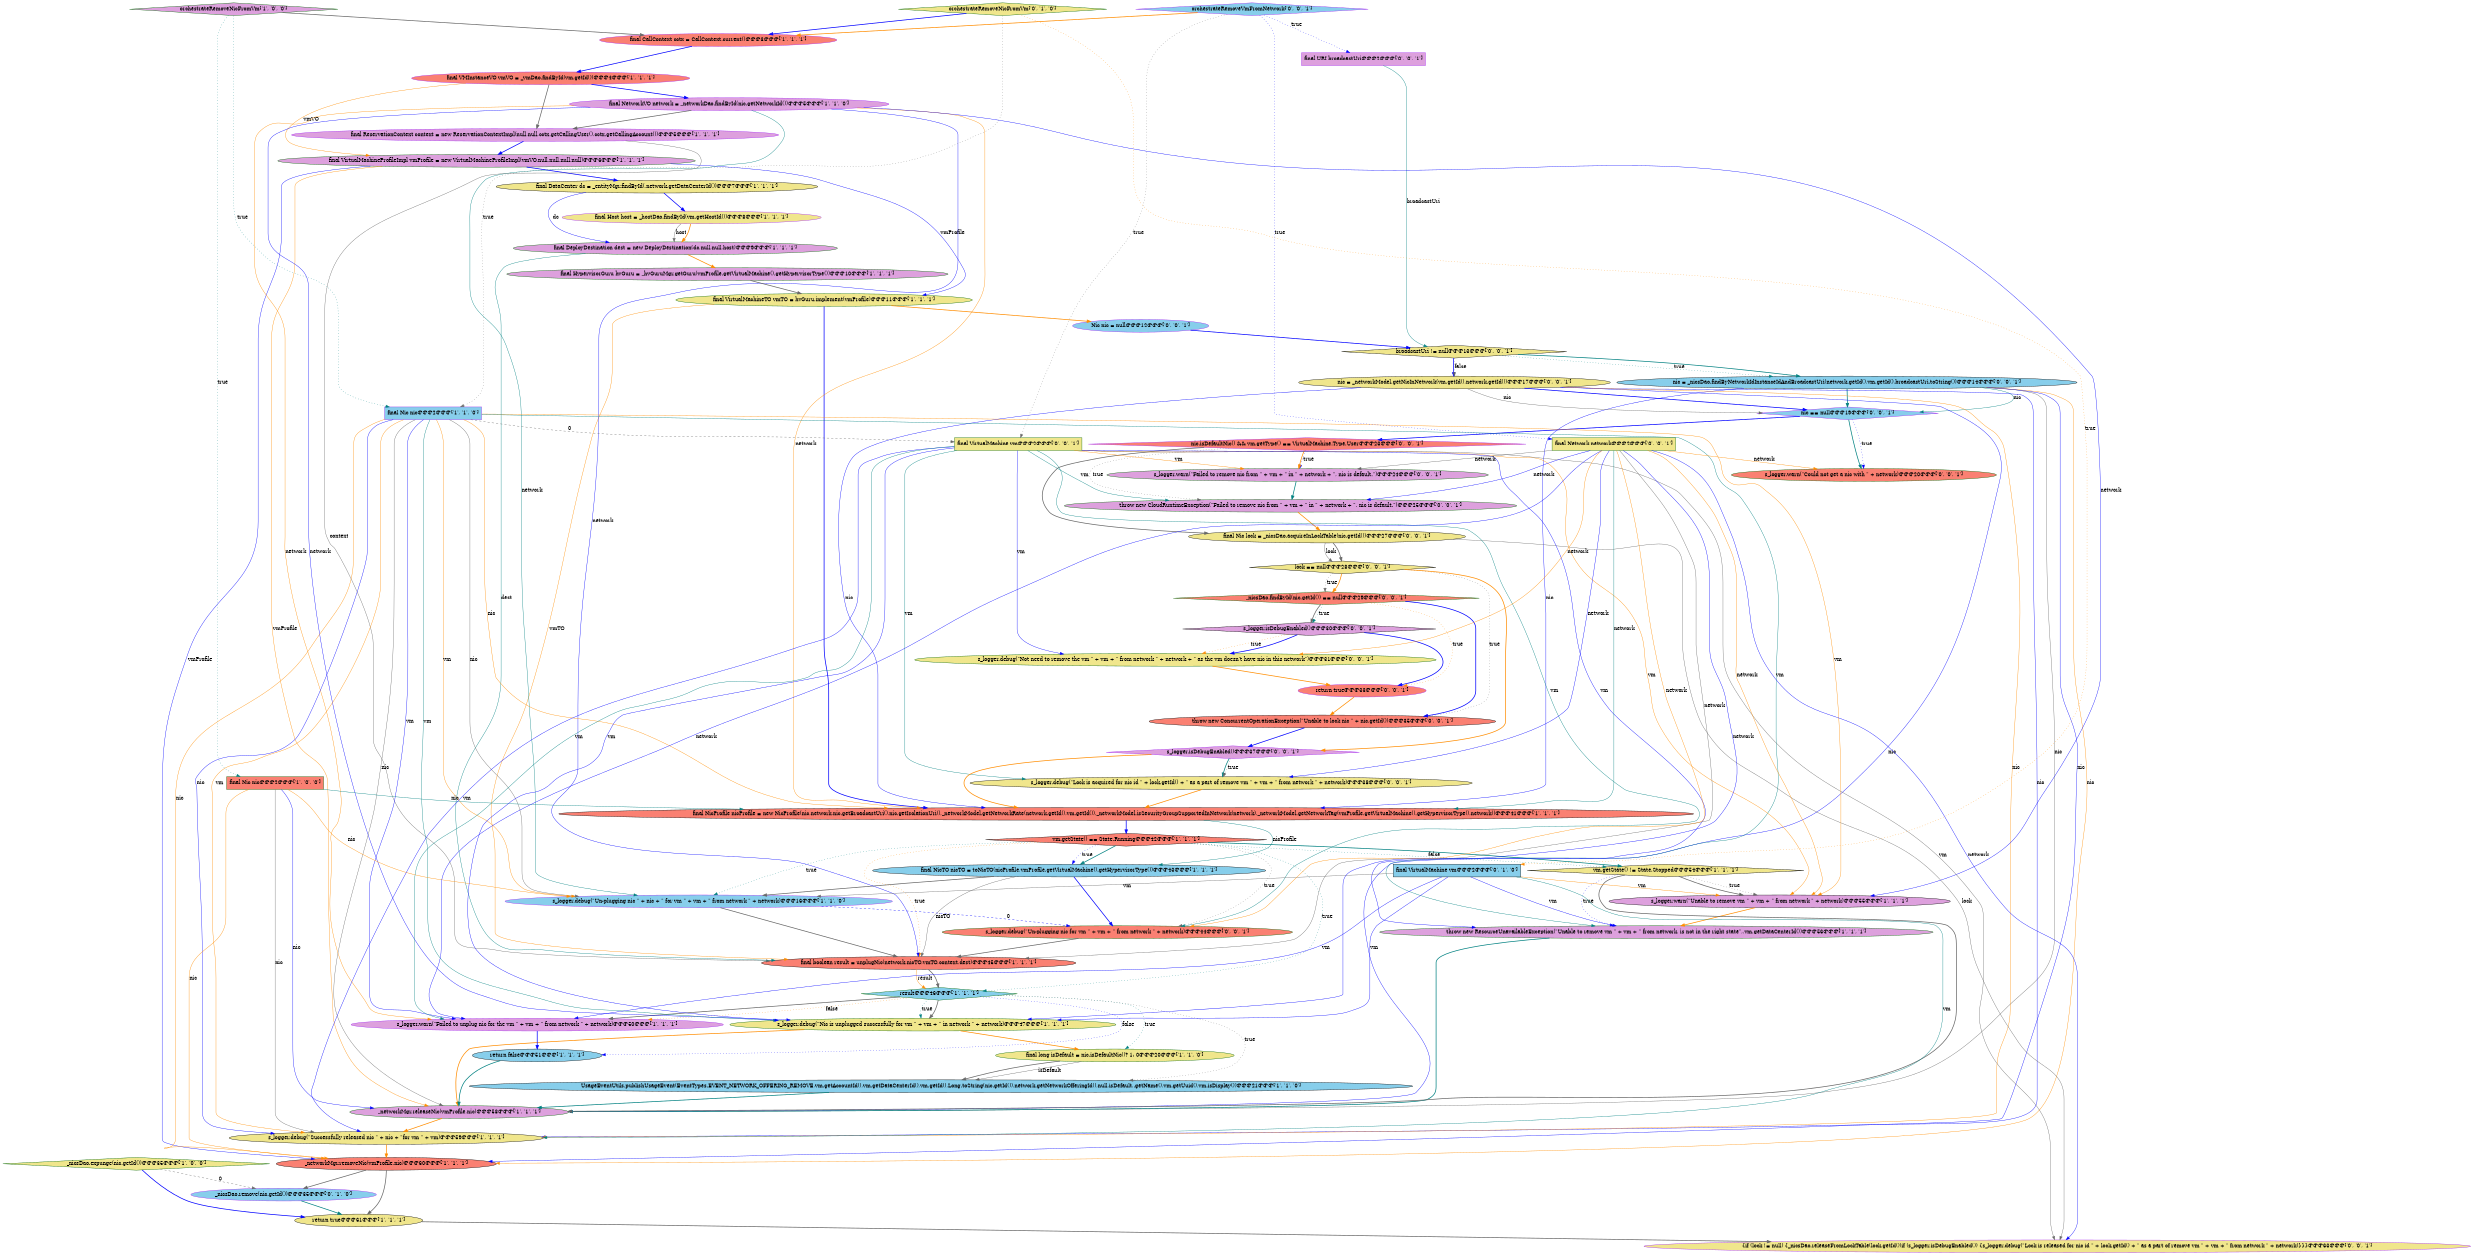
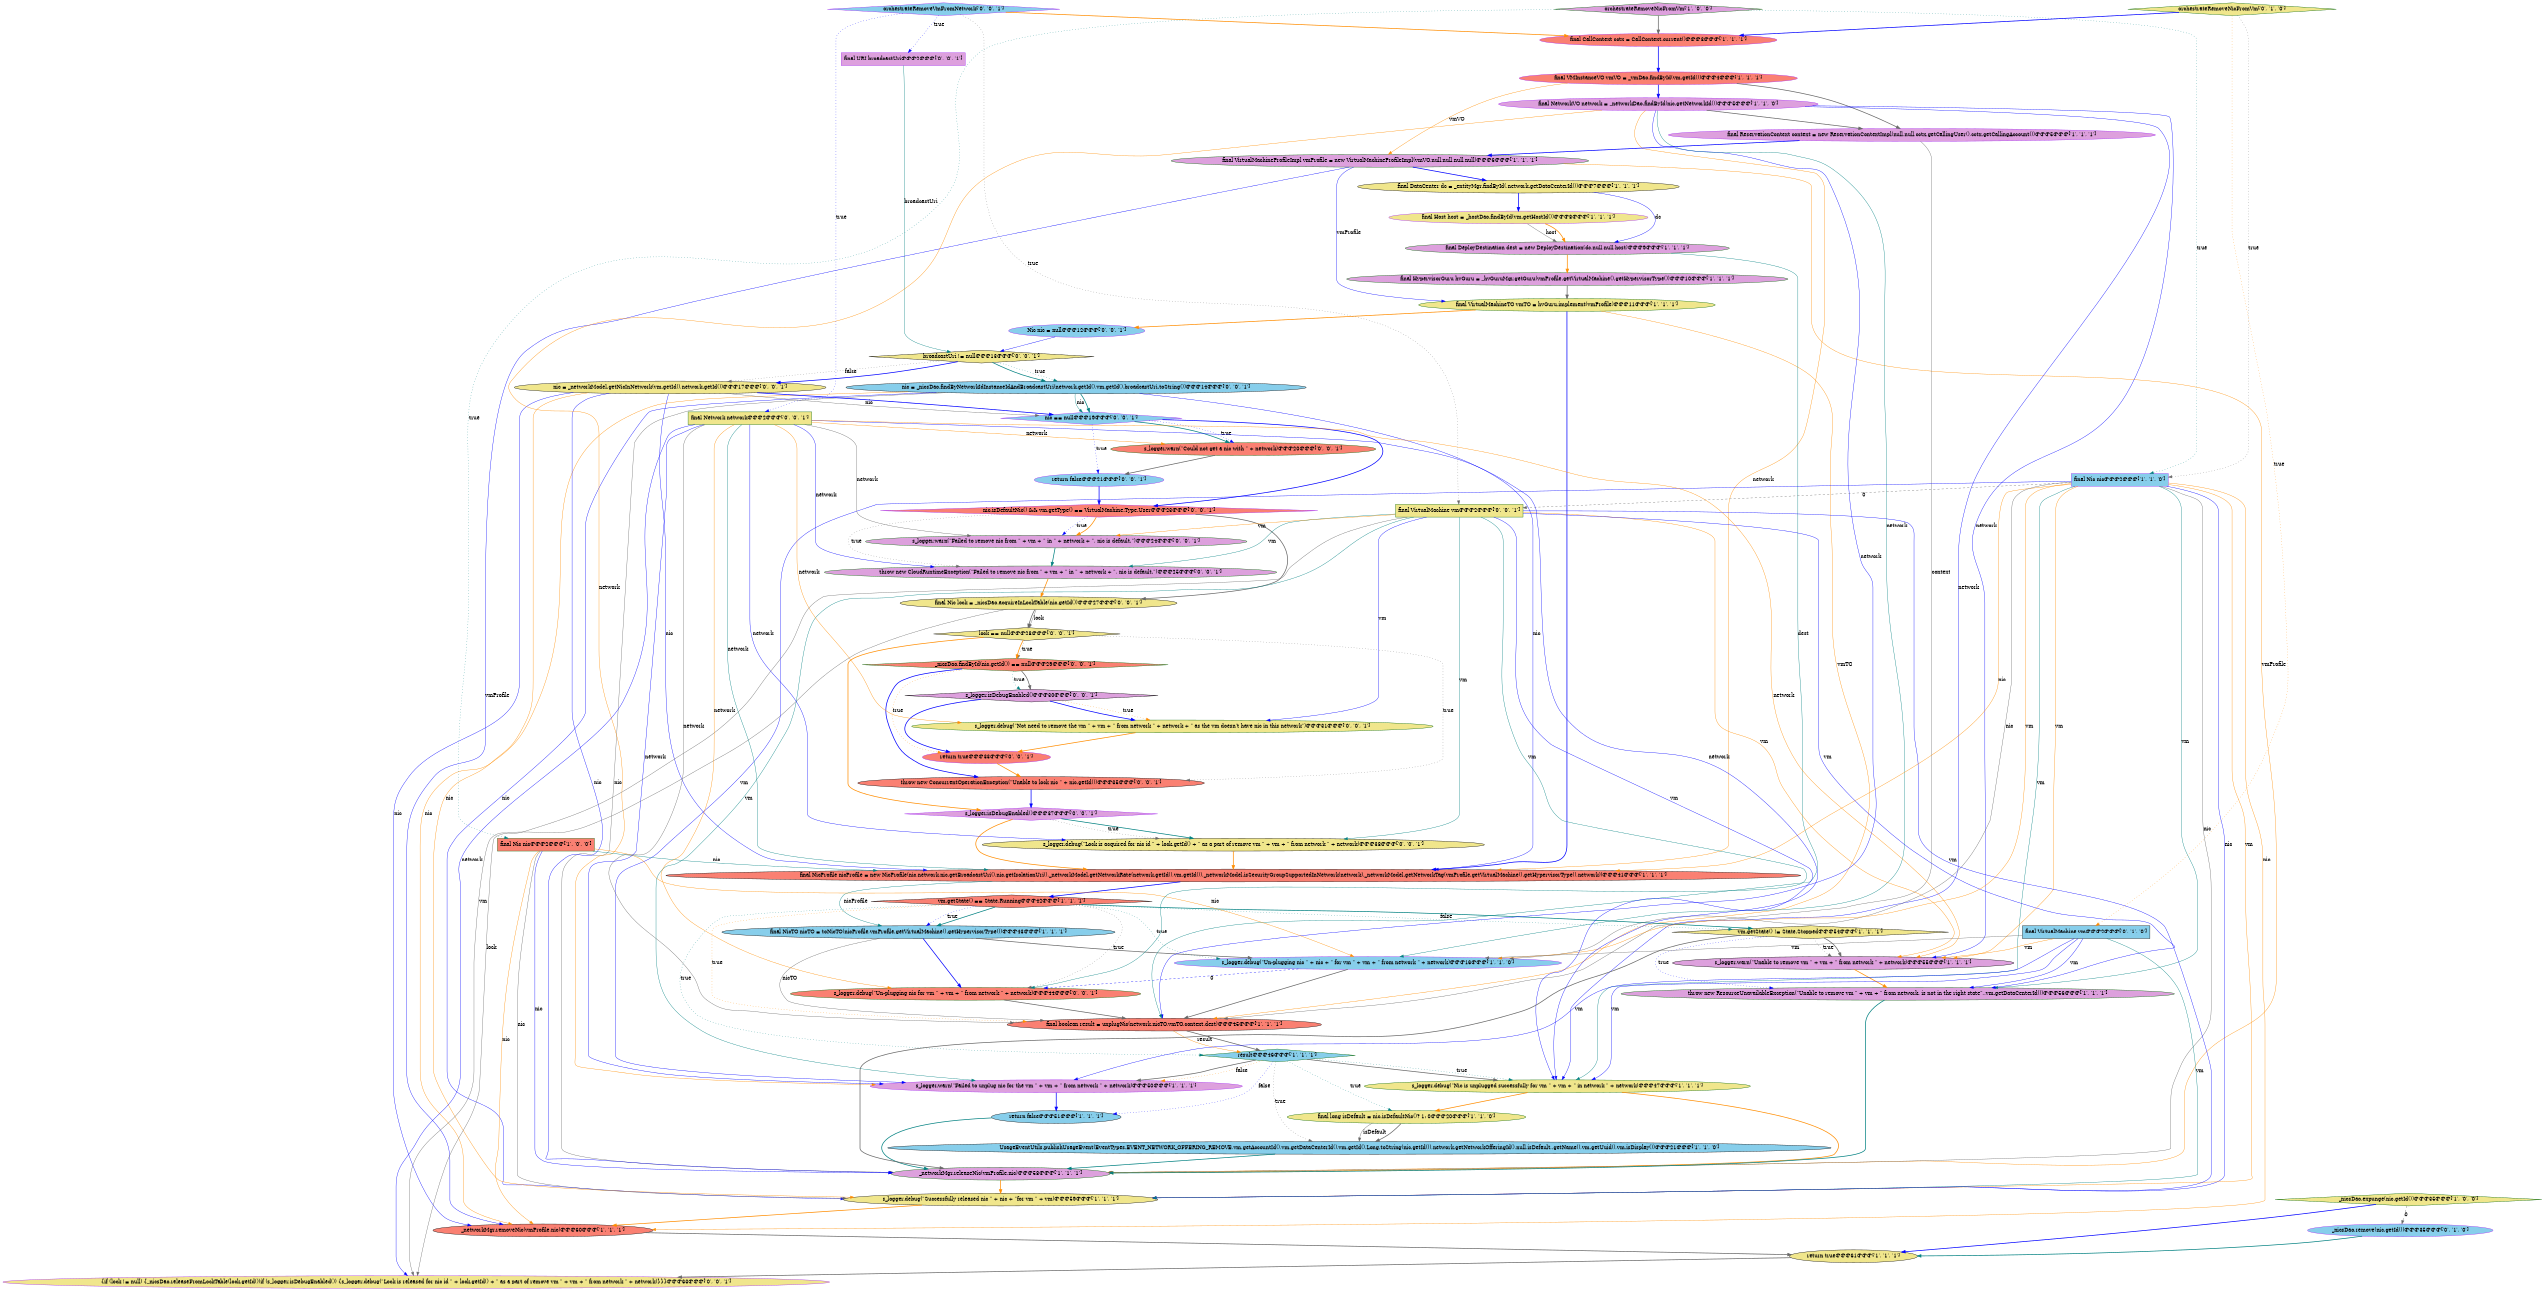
(1299, 339) -> (1029, 344)
none -> (1099, 480)
(337, 1179) -> none
